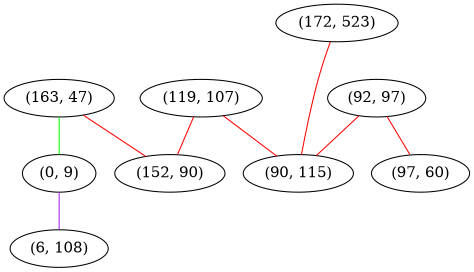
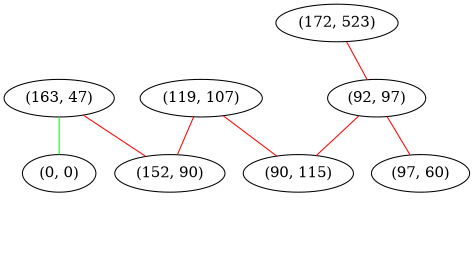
(314, 97) -> (357, 61)
(59, 173) -> (59, 173)
(59, 249) -> none
